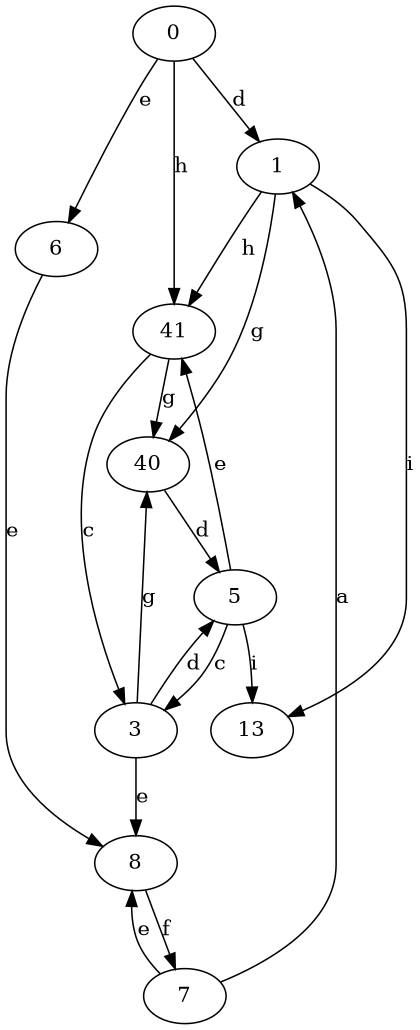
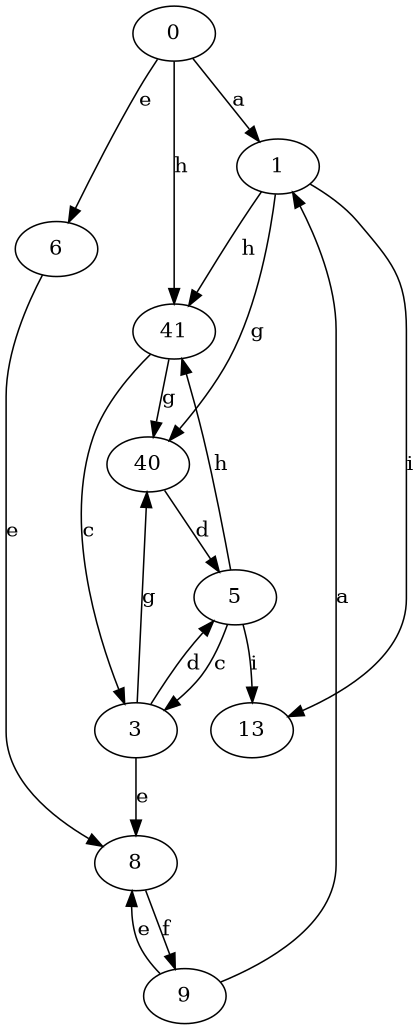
(240, 100) -> (239, 100)
(221, 464) -> (222, 464)
(185, 996) -> (185, 996)
